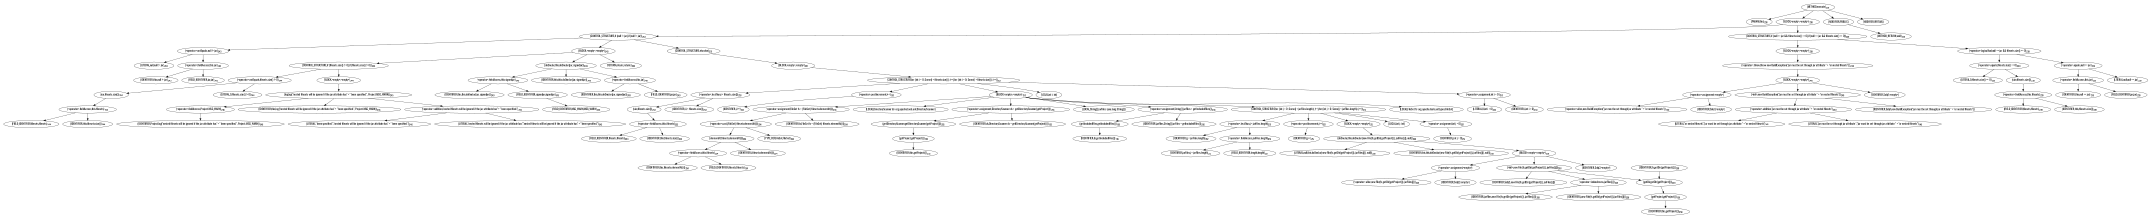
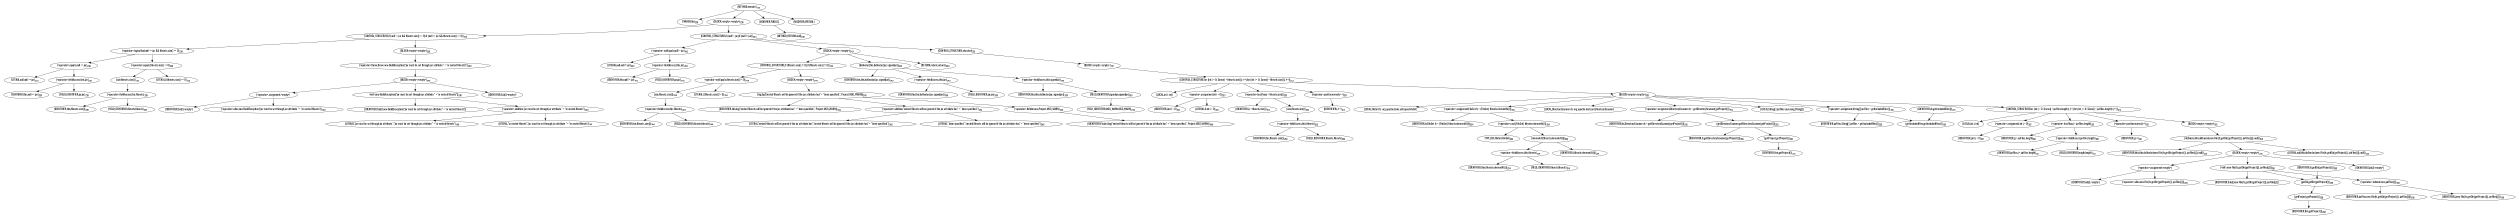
(1828, 7) -> (758, 7)
(1100, 130) -> (1932, 116)
none -> (1716, 139)
